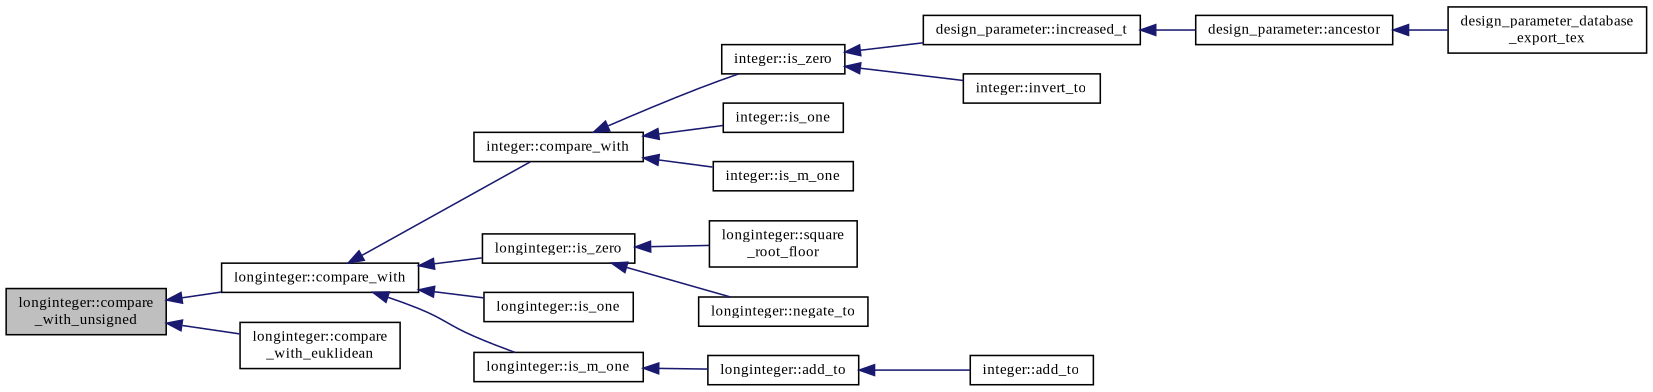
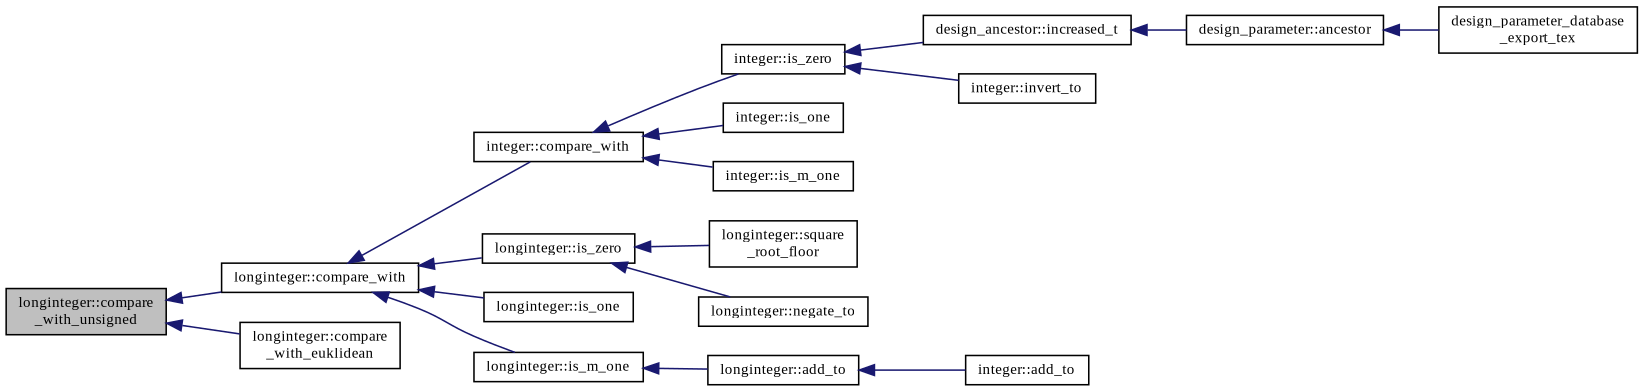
(1032, 30) -> (1027, 30)
